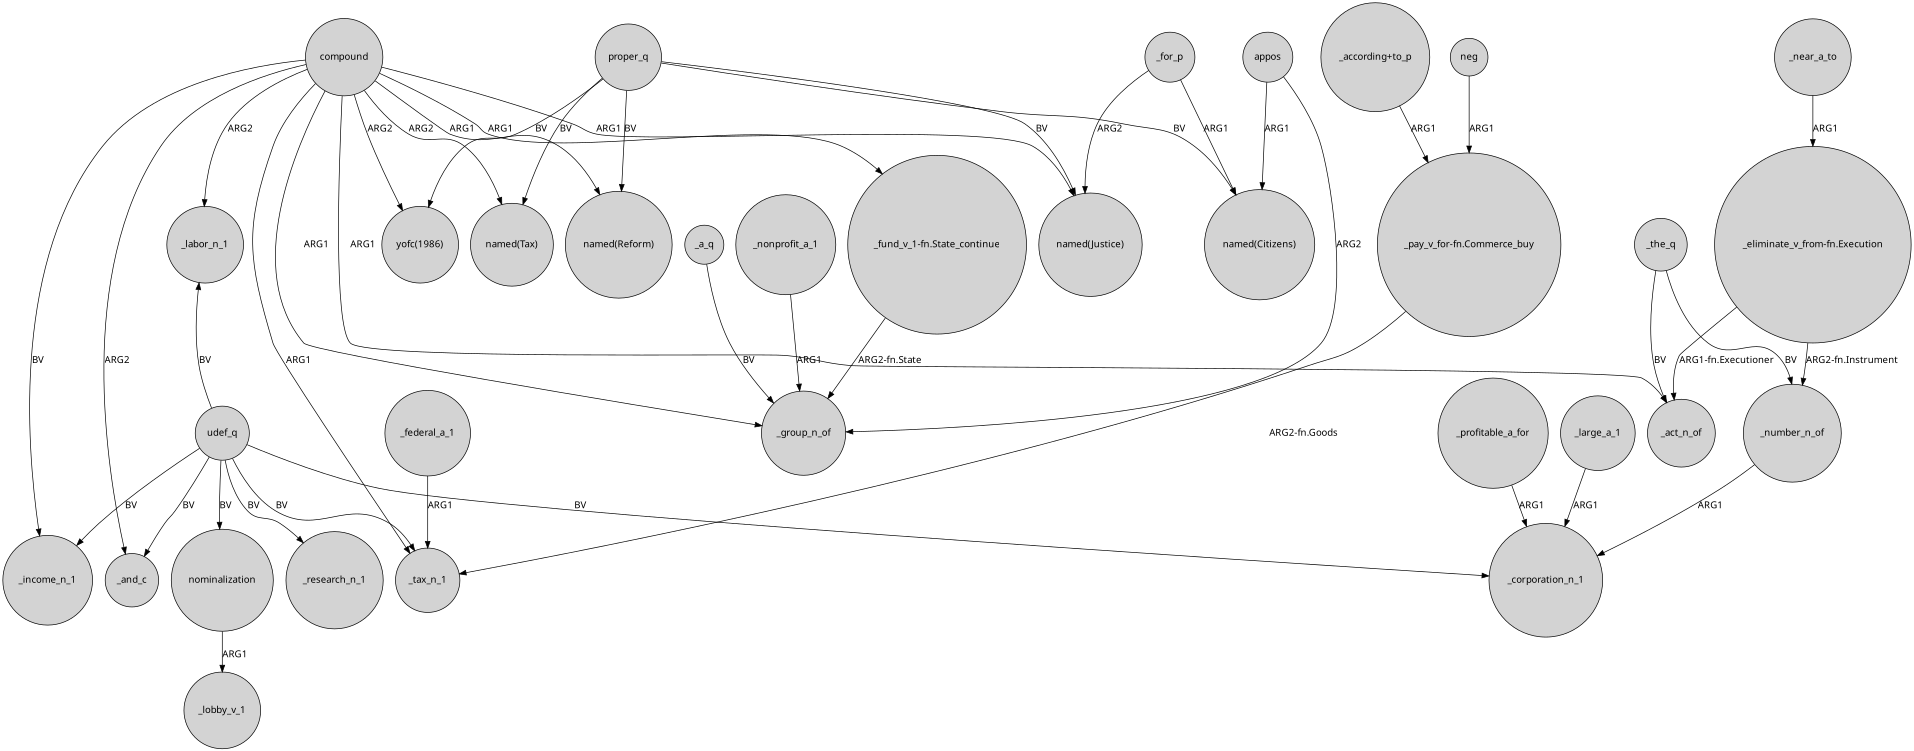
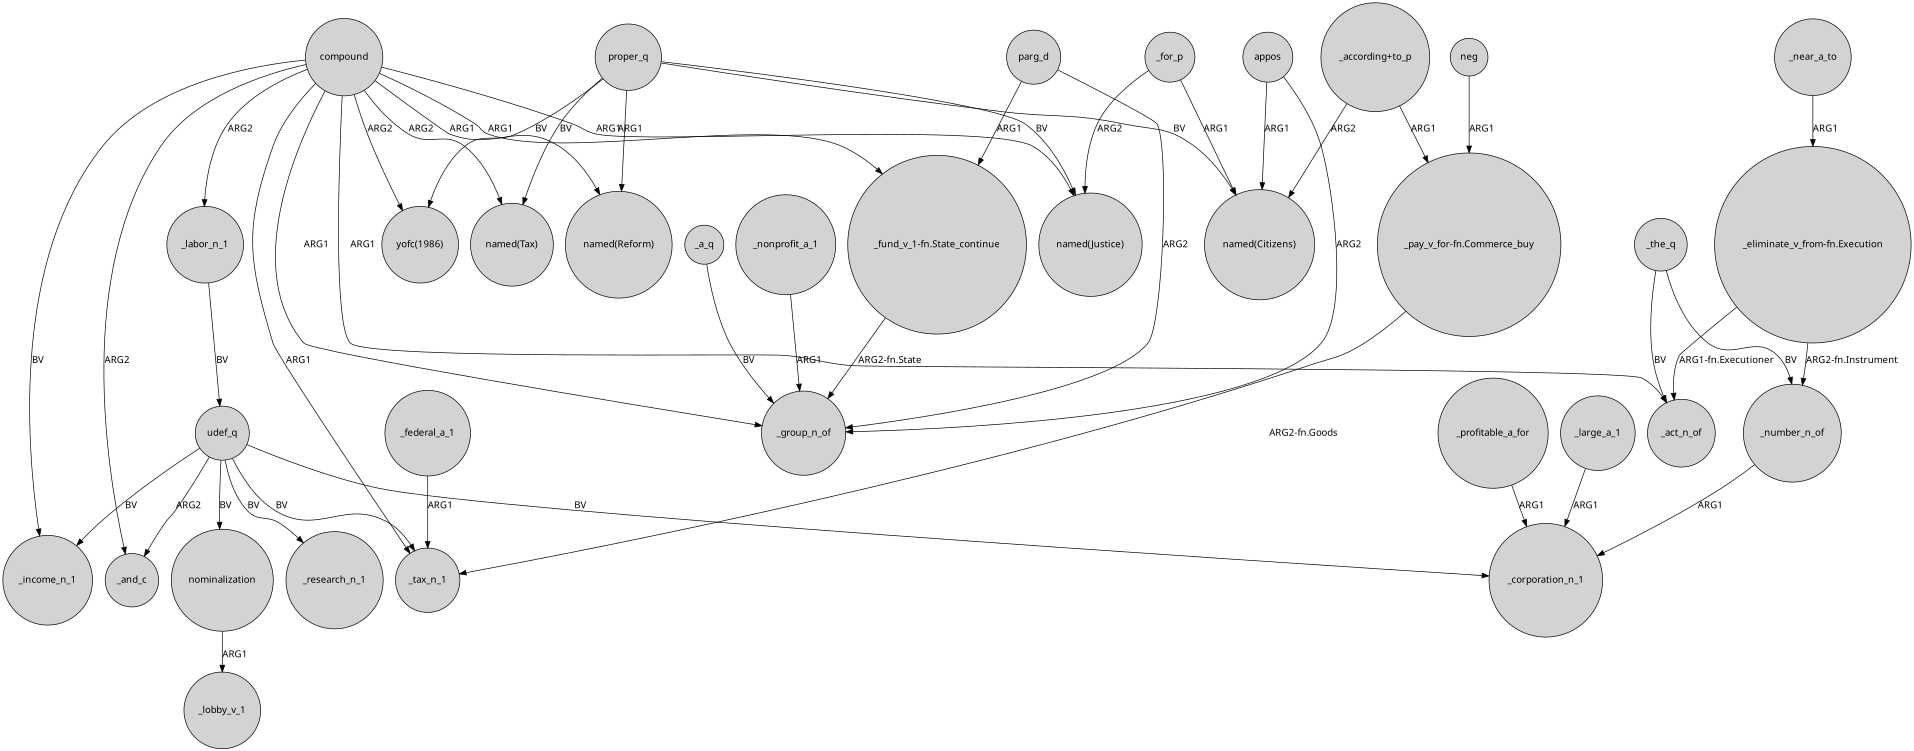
none -> (1034, 57)
(630, 129) -> (630, 129)
none -> (1317, 152)
(197, 350) -> (214, 341)
(189, 506) -> (189, 506)
